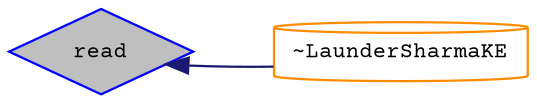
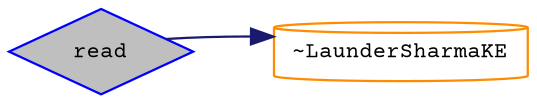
(231, 67) -> (208, 37)
